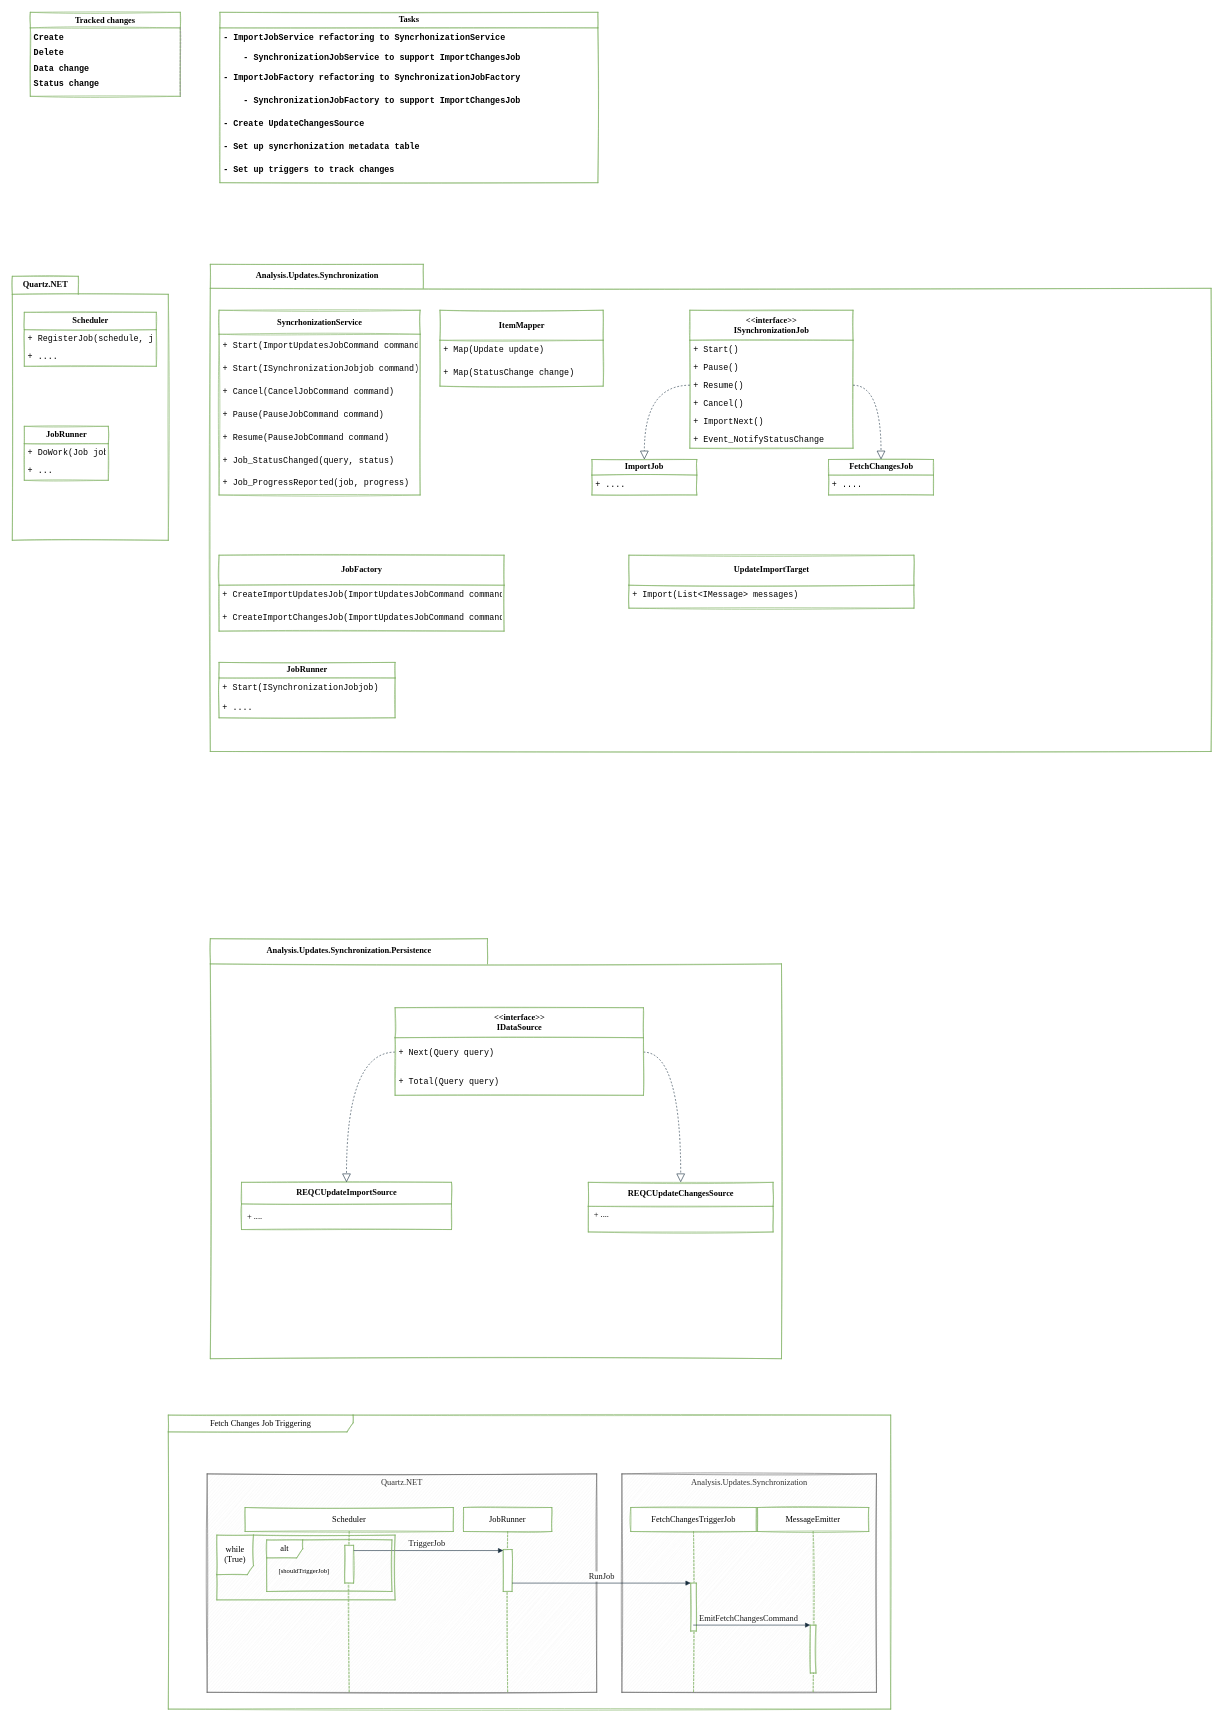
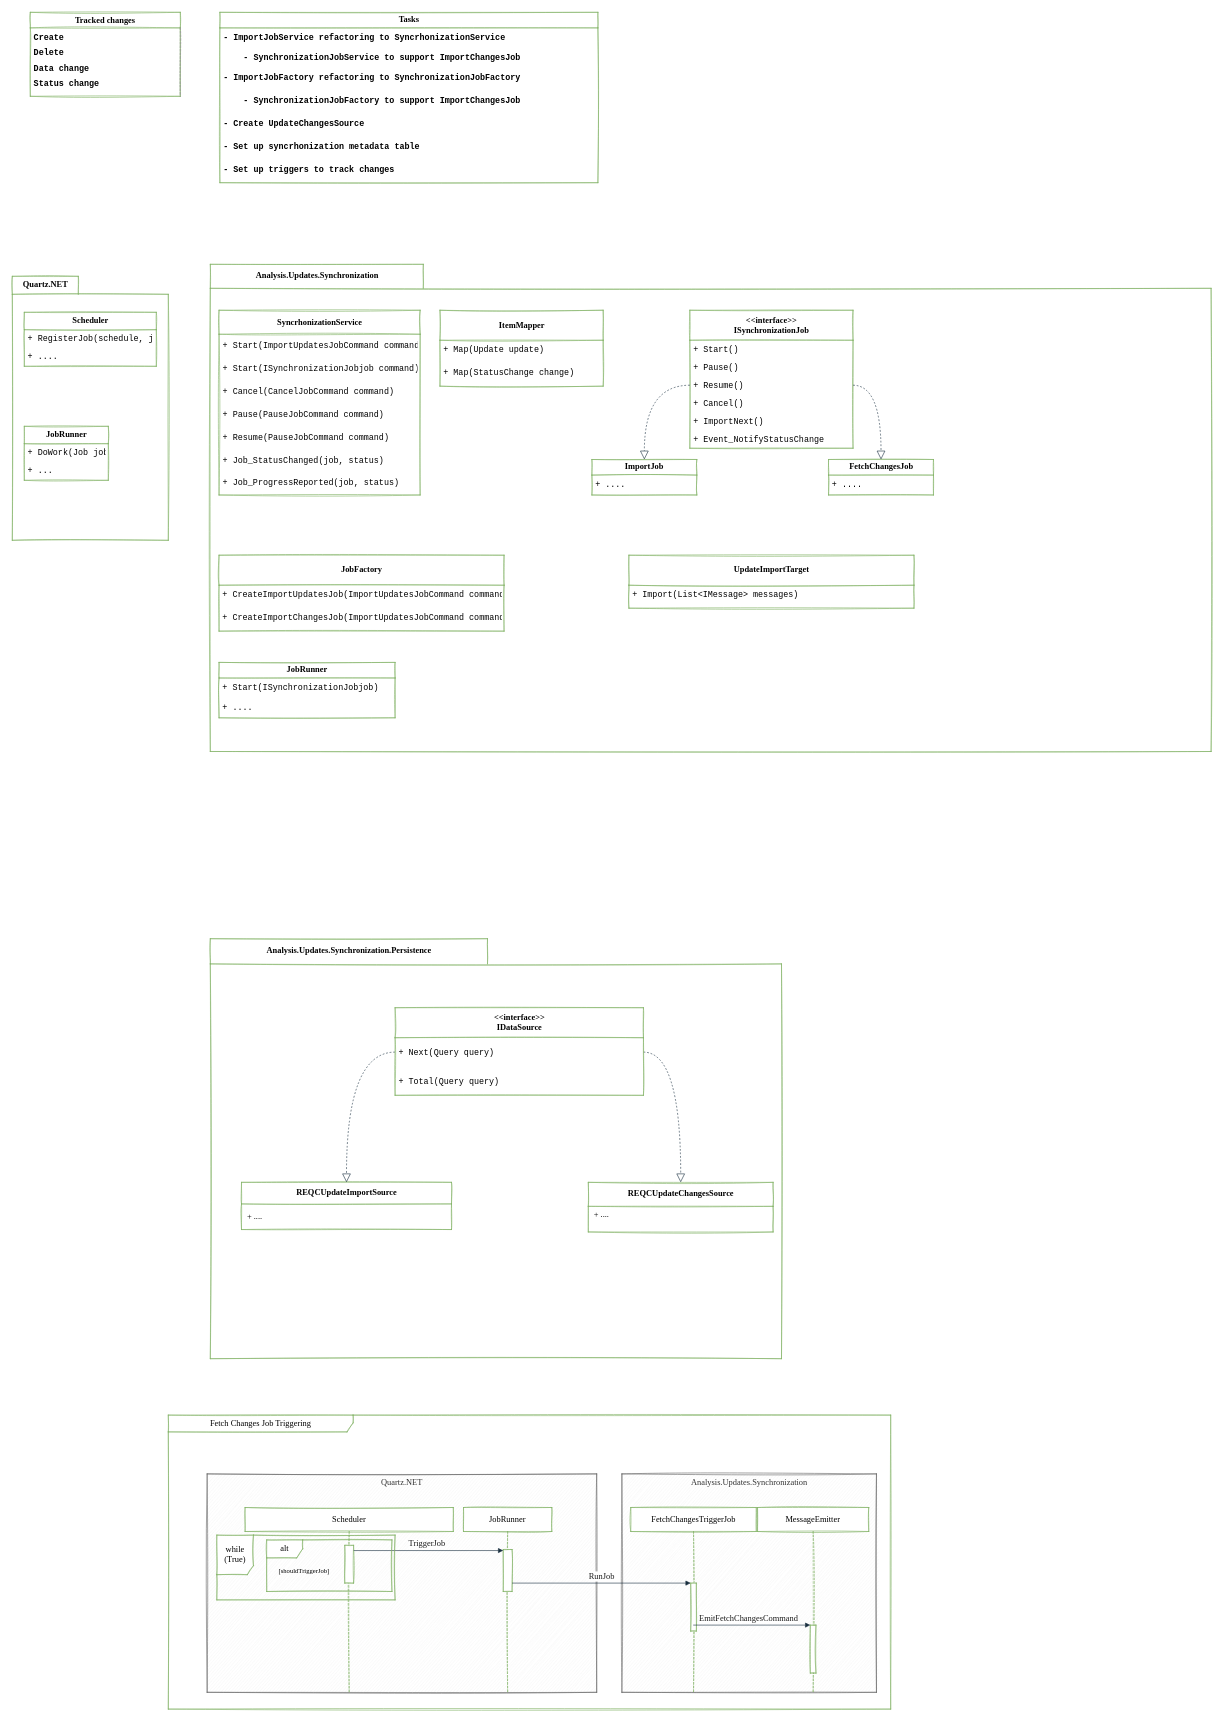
(300, 461) -> (295, 461)
(307, 483) -> (302, 483)
